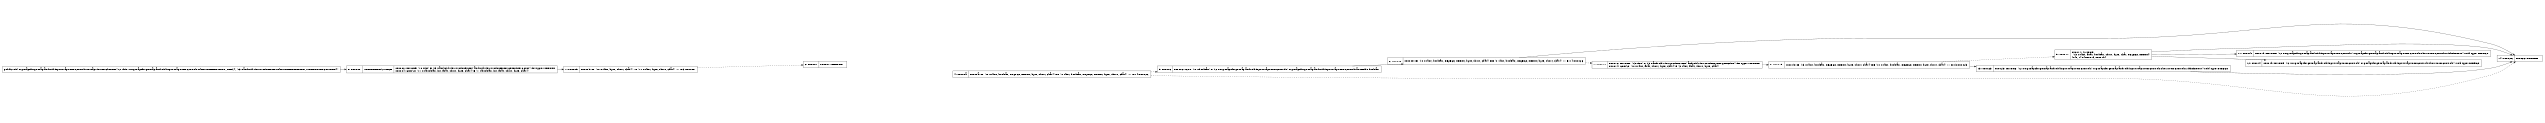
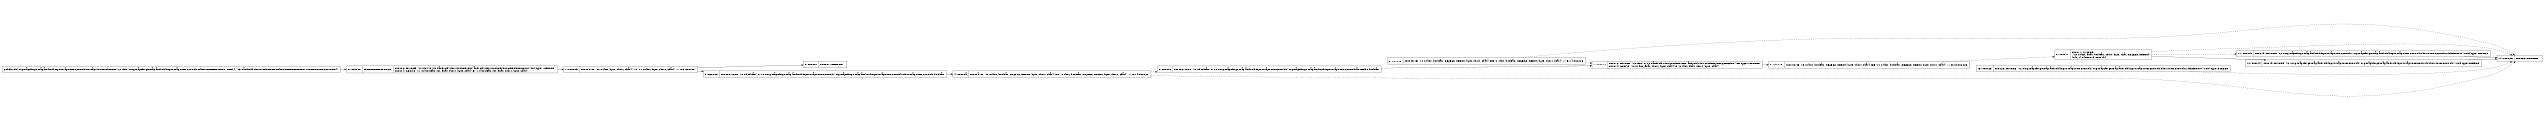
(2018, 38) -> (2018, 38)
(2332, 45) -> (2332, 45)
(2193, 54) -> (2193, 54)
none -> (2479, 57)
none -> (2481, 60)
(1377, 65) -> (1486, 67)
(749, 66) -> (749, 66)
(1972, 66) -> none
(378, 69) -> (378, 69)
none -> (825, 74)
(2351, 74) -> (2351, 74)
